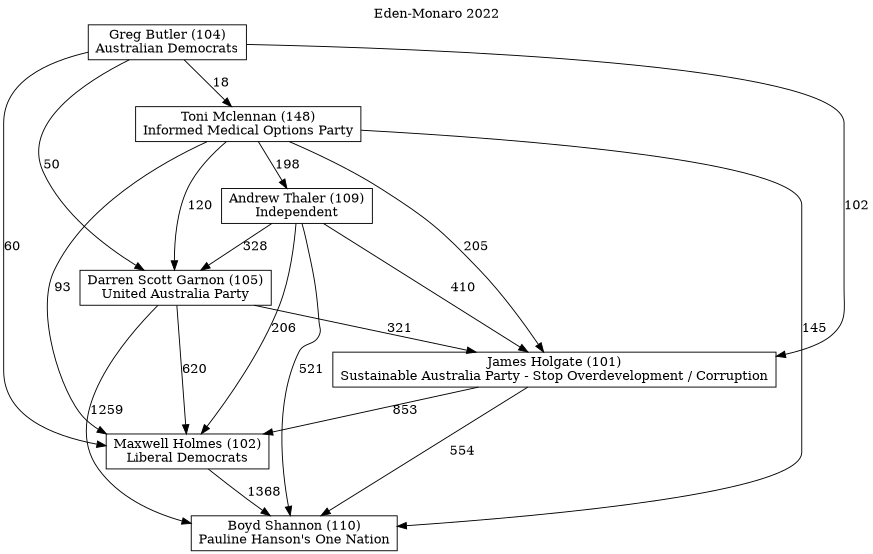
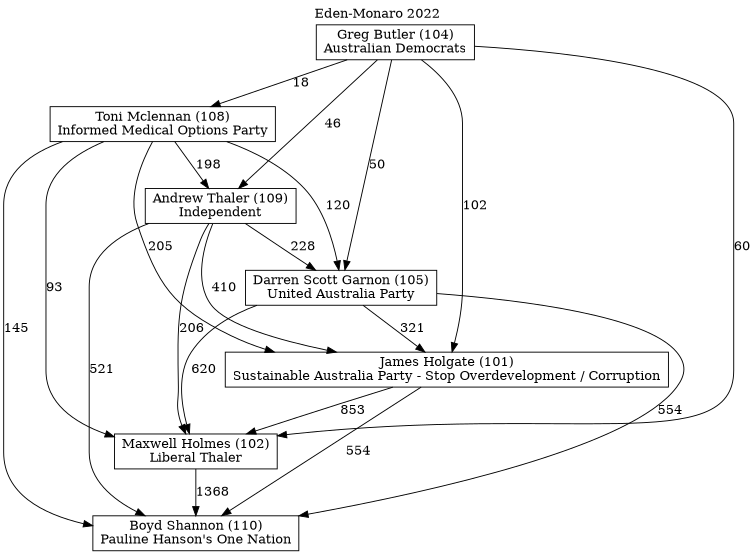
none -> (312, 121)
(248, 124) -> (163, 124)
(256, 247) -> (303, 247)
(107, 411) -> (670, 411)
(188, 451) -> (196, 451)
